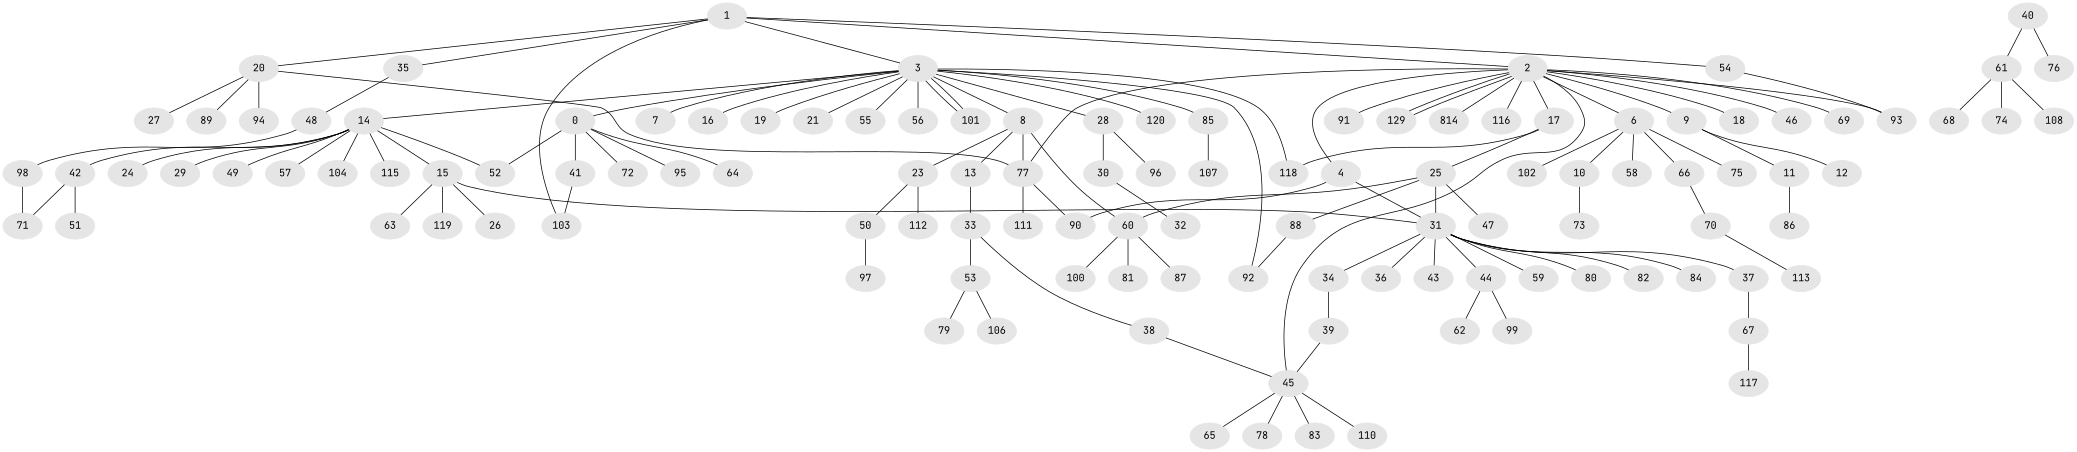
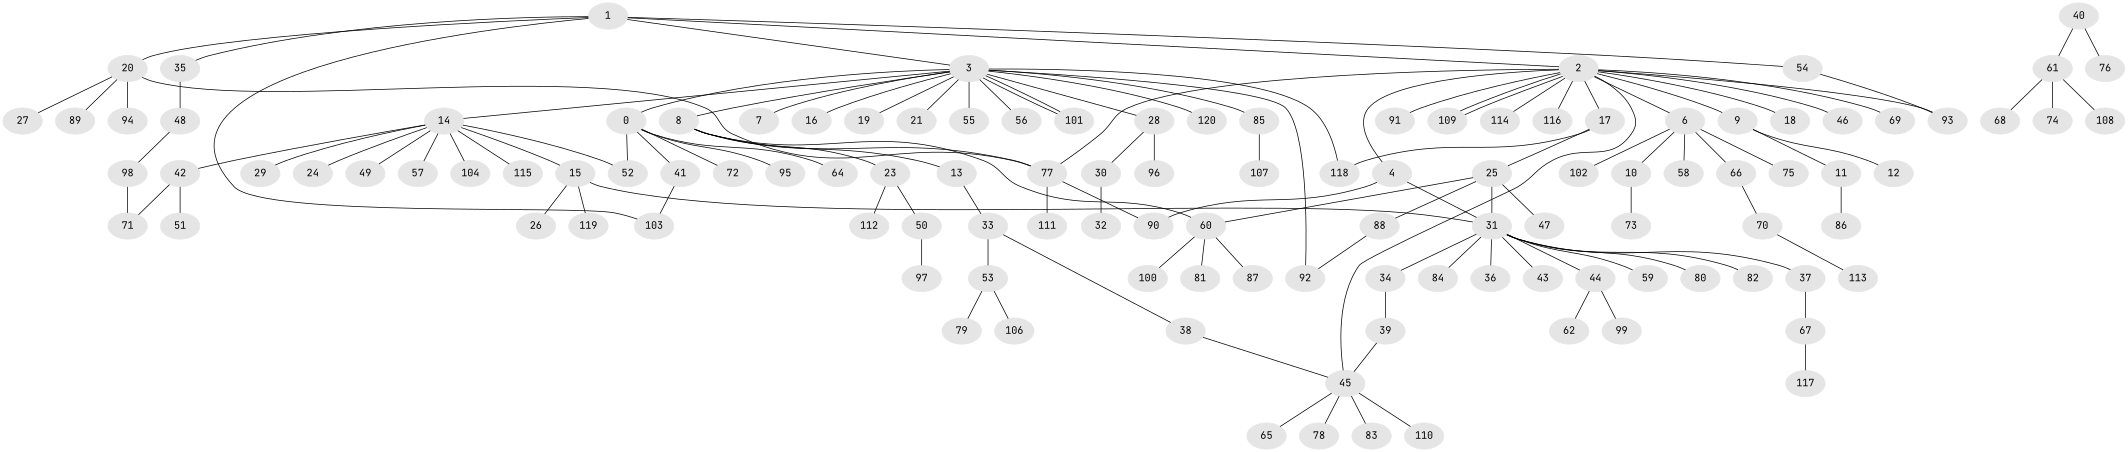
(1396, 121) -> (1447, 121)
(1449, 121) -> (1500, 121)
(390, 226) -> none
